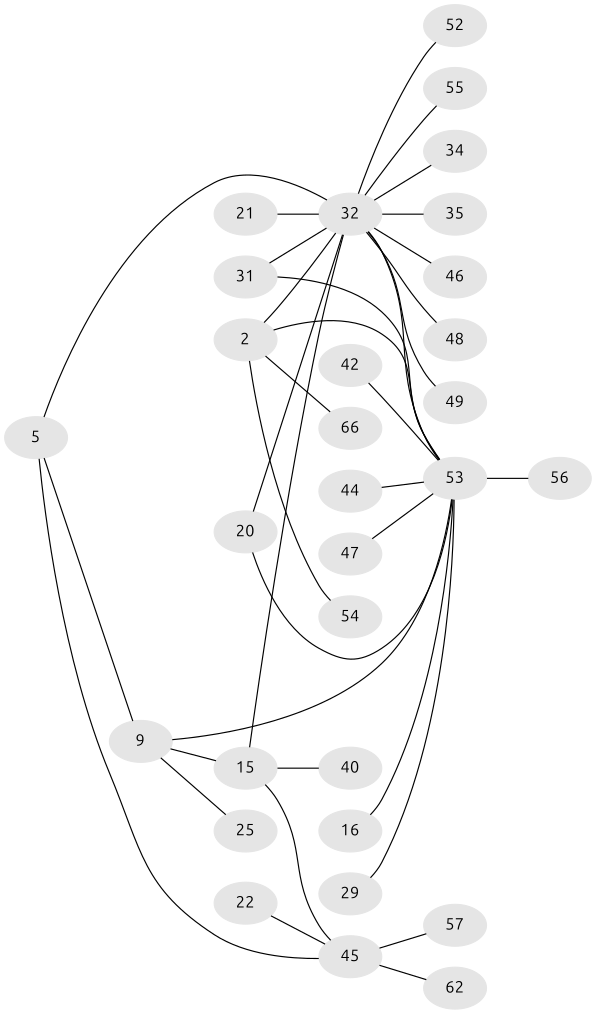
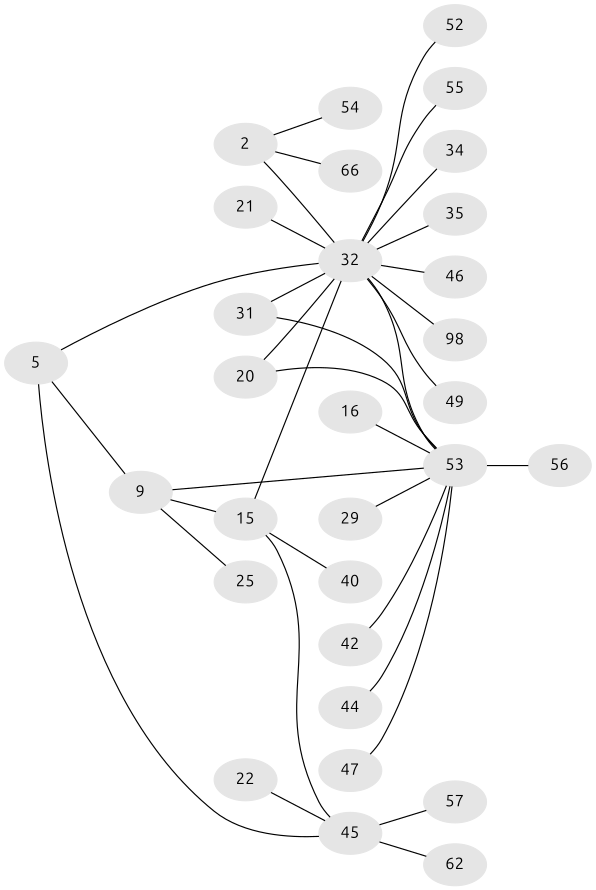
(455, 340) -> (455, 340)
(393, 344) -> none
